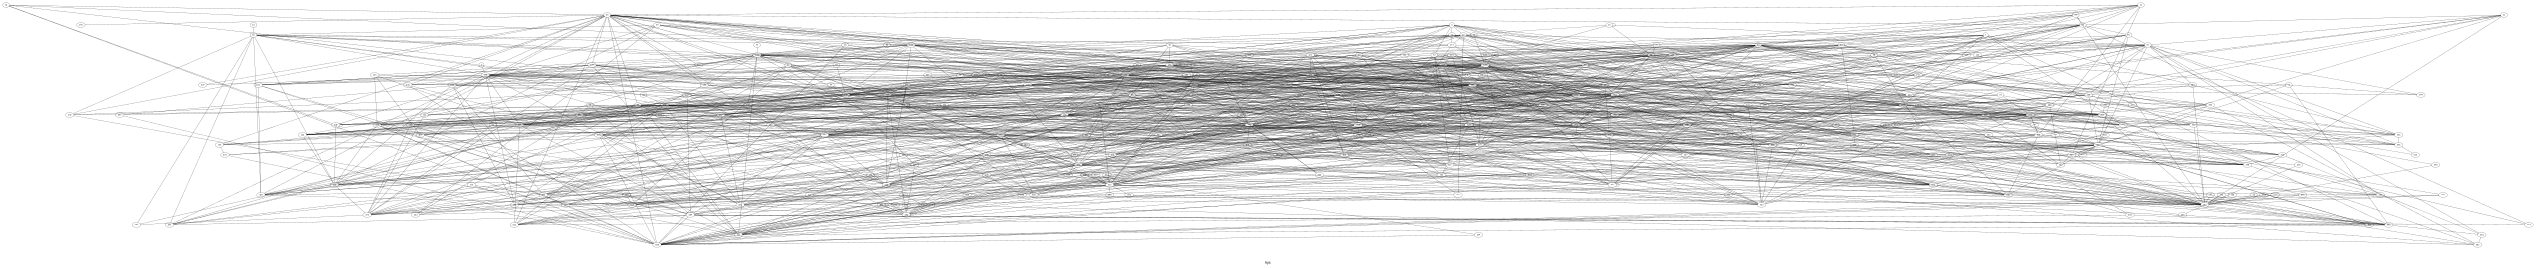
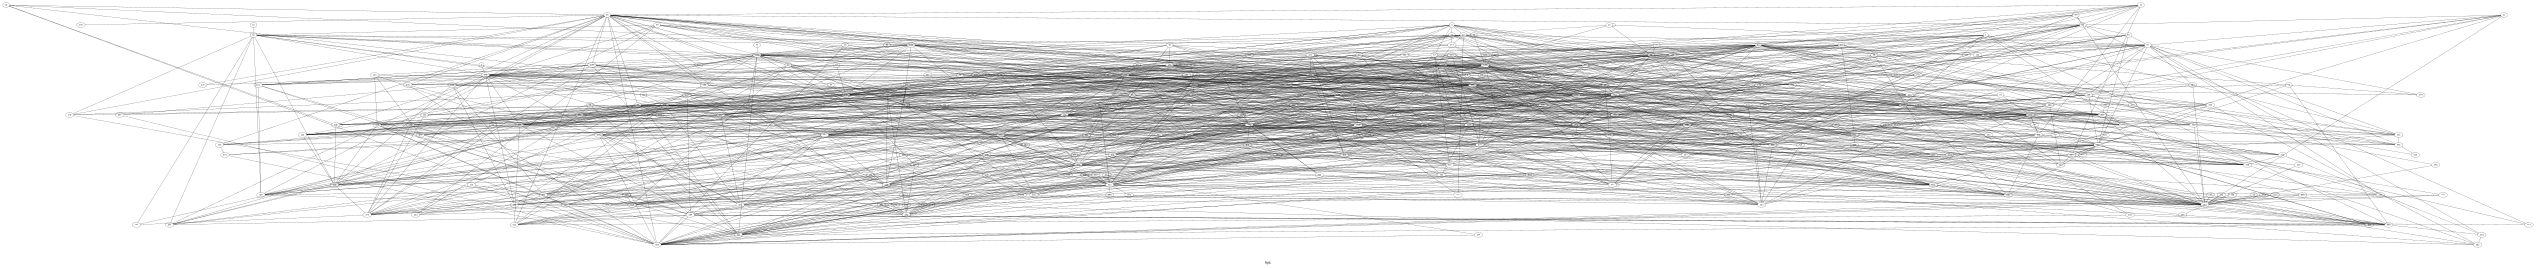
(1793, 169) -> none
